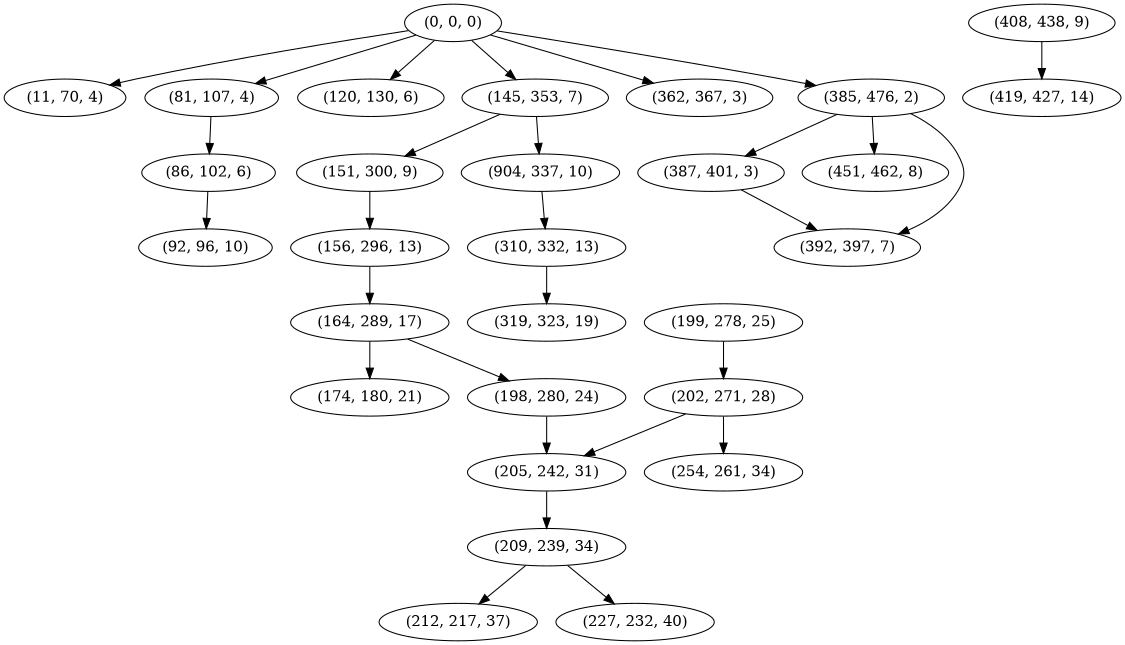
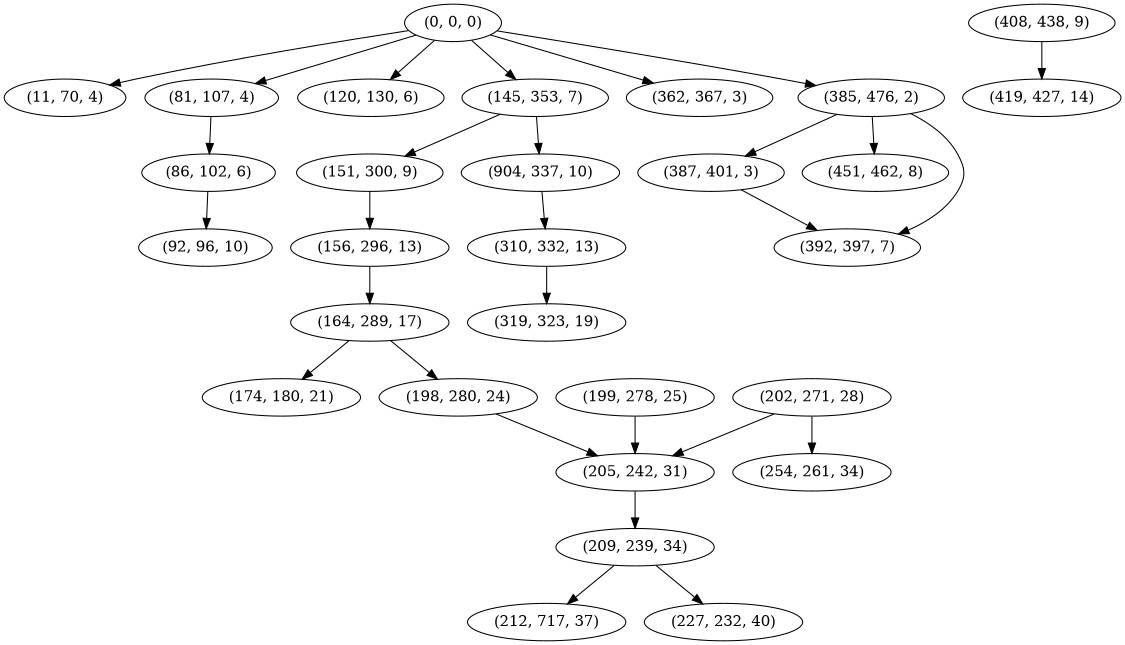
(724, 355) -> (635, 430)
(458, 622) -> (547, 622)
